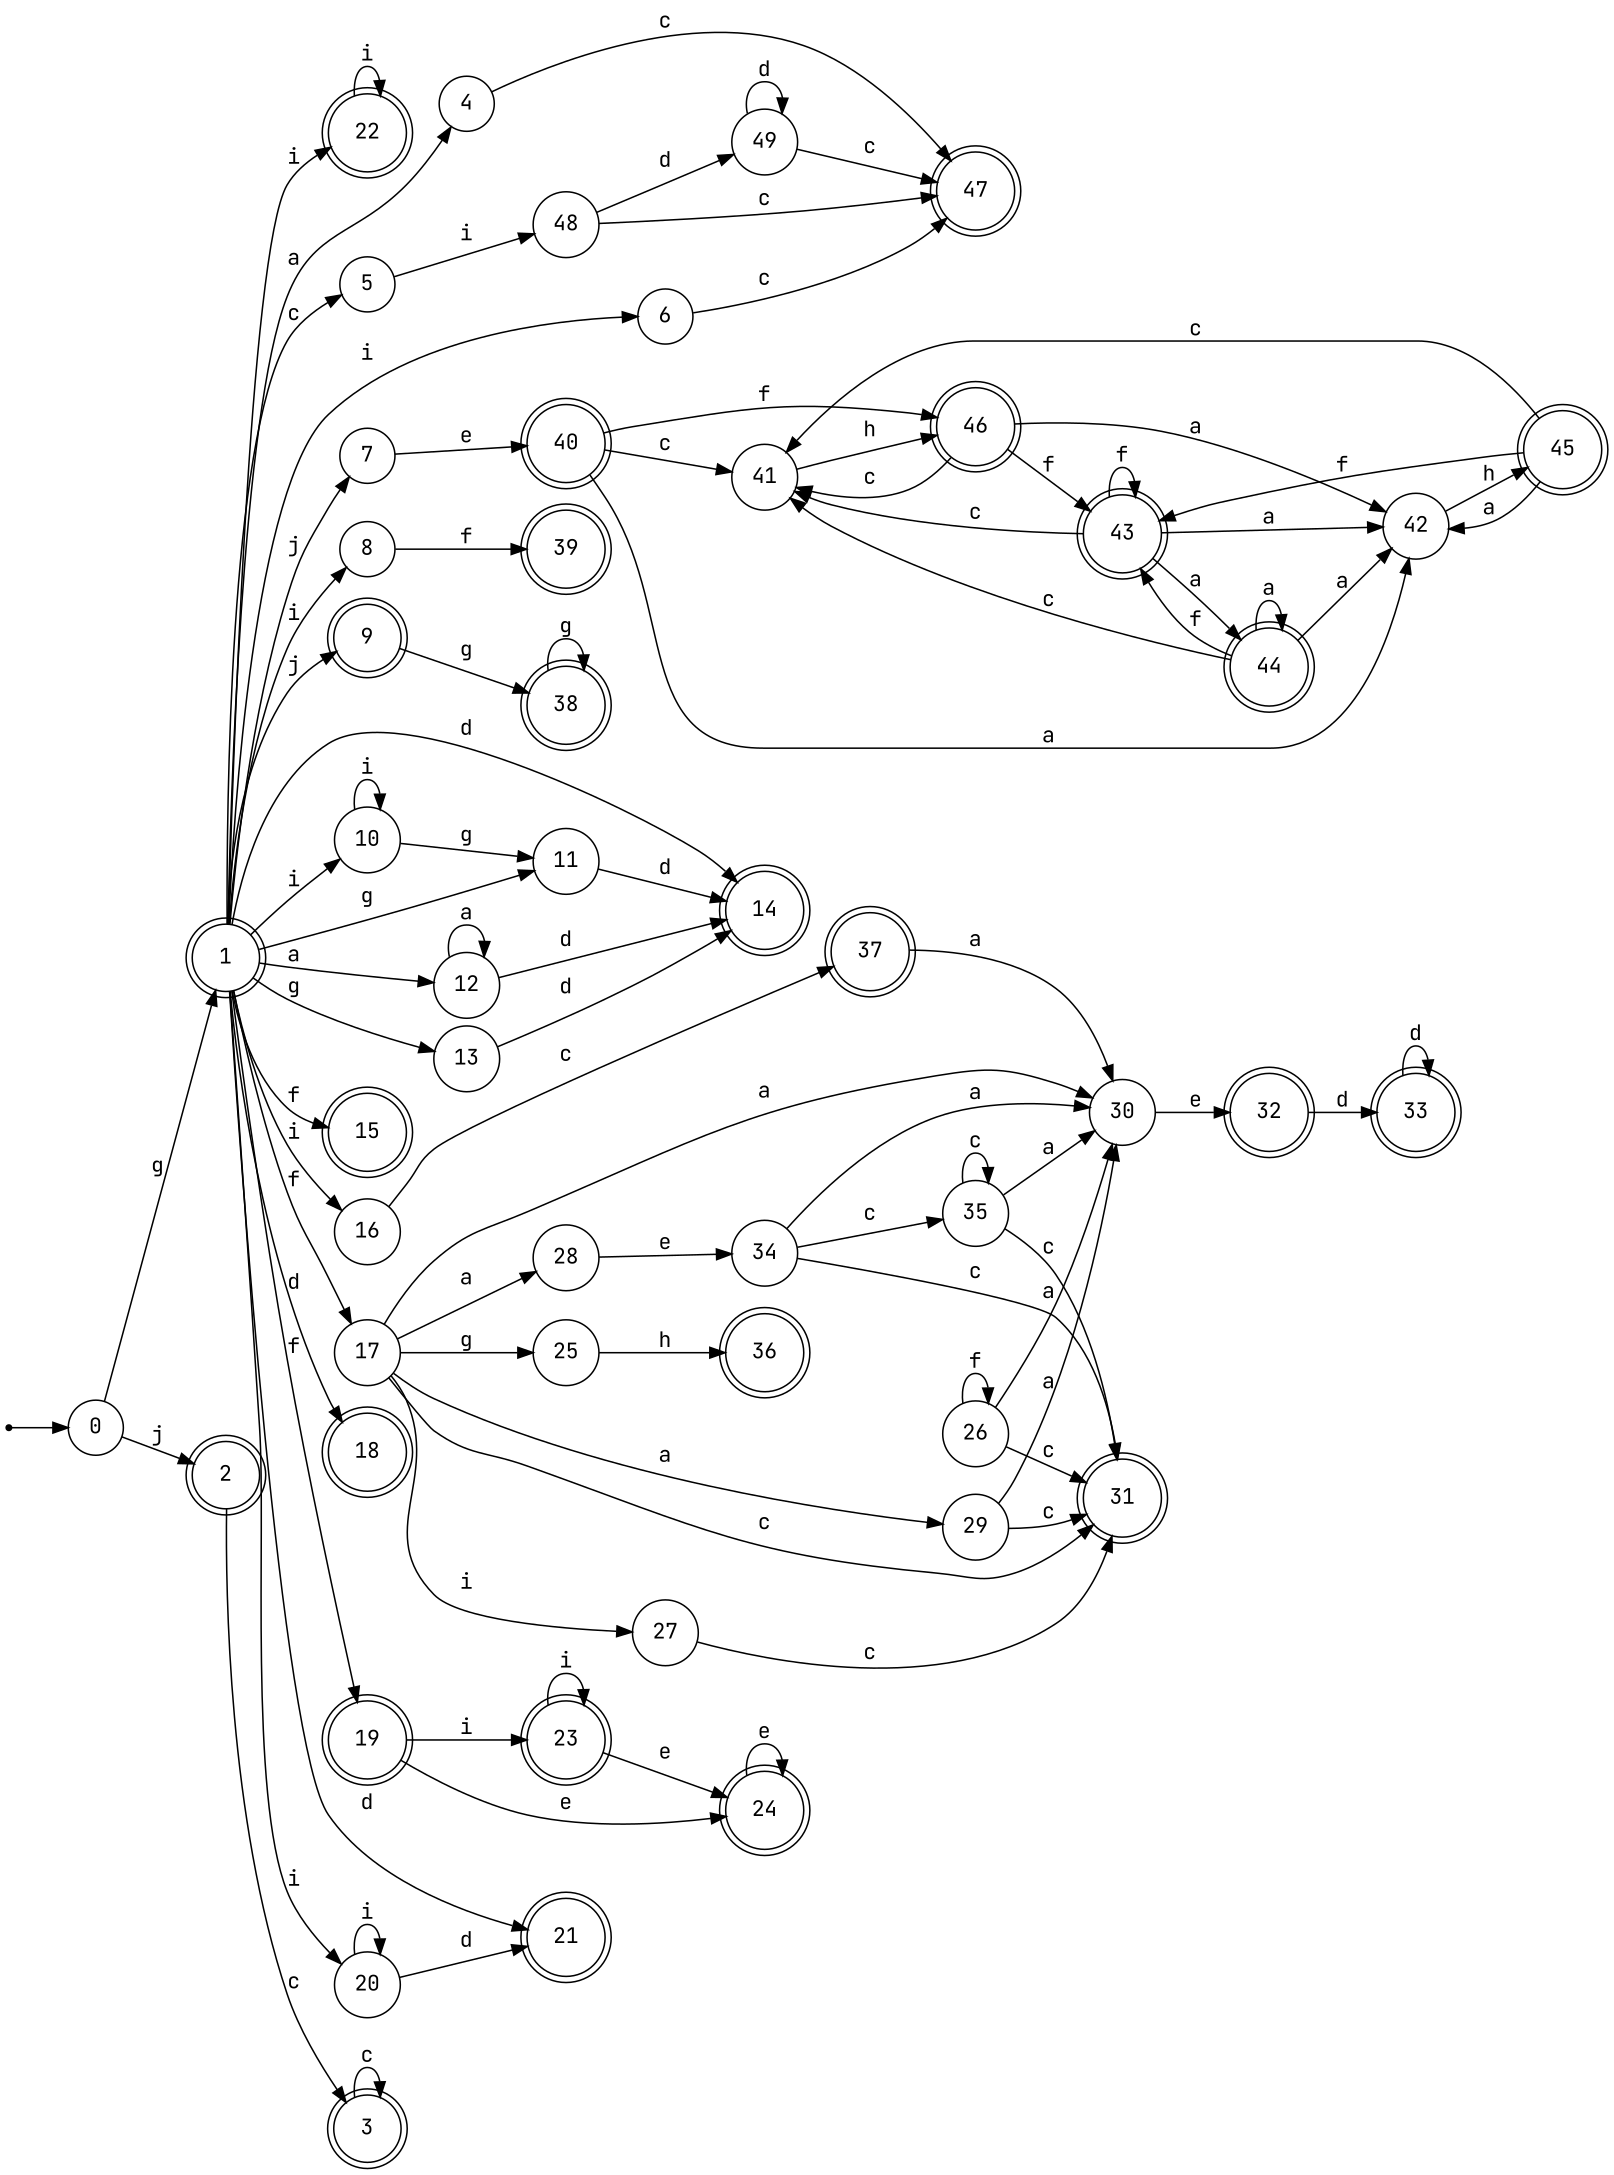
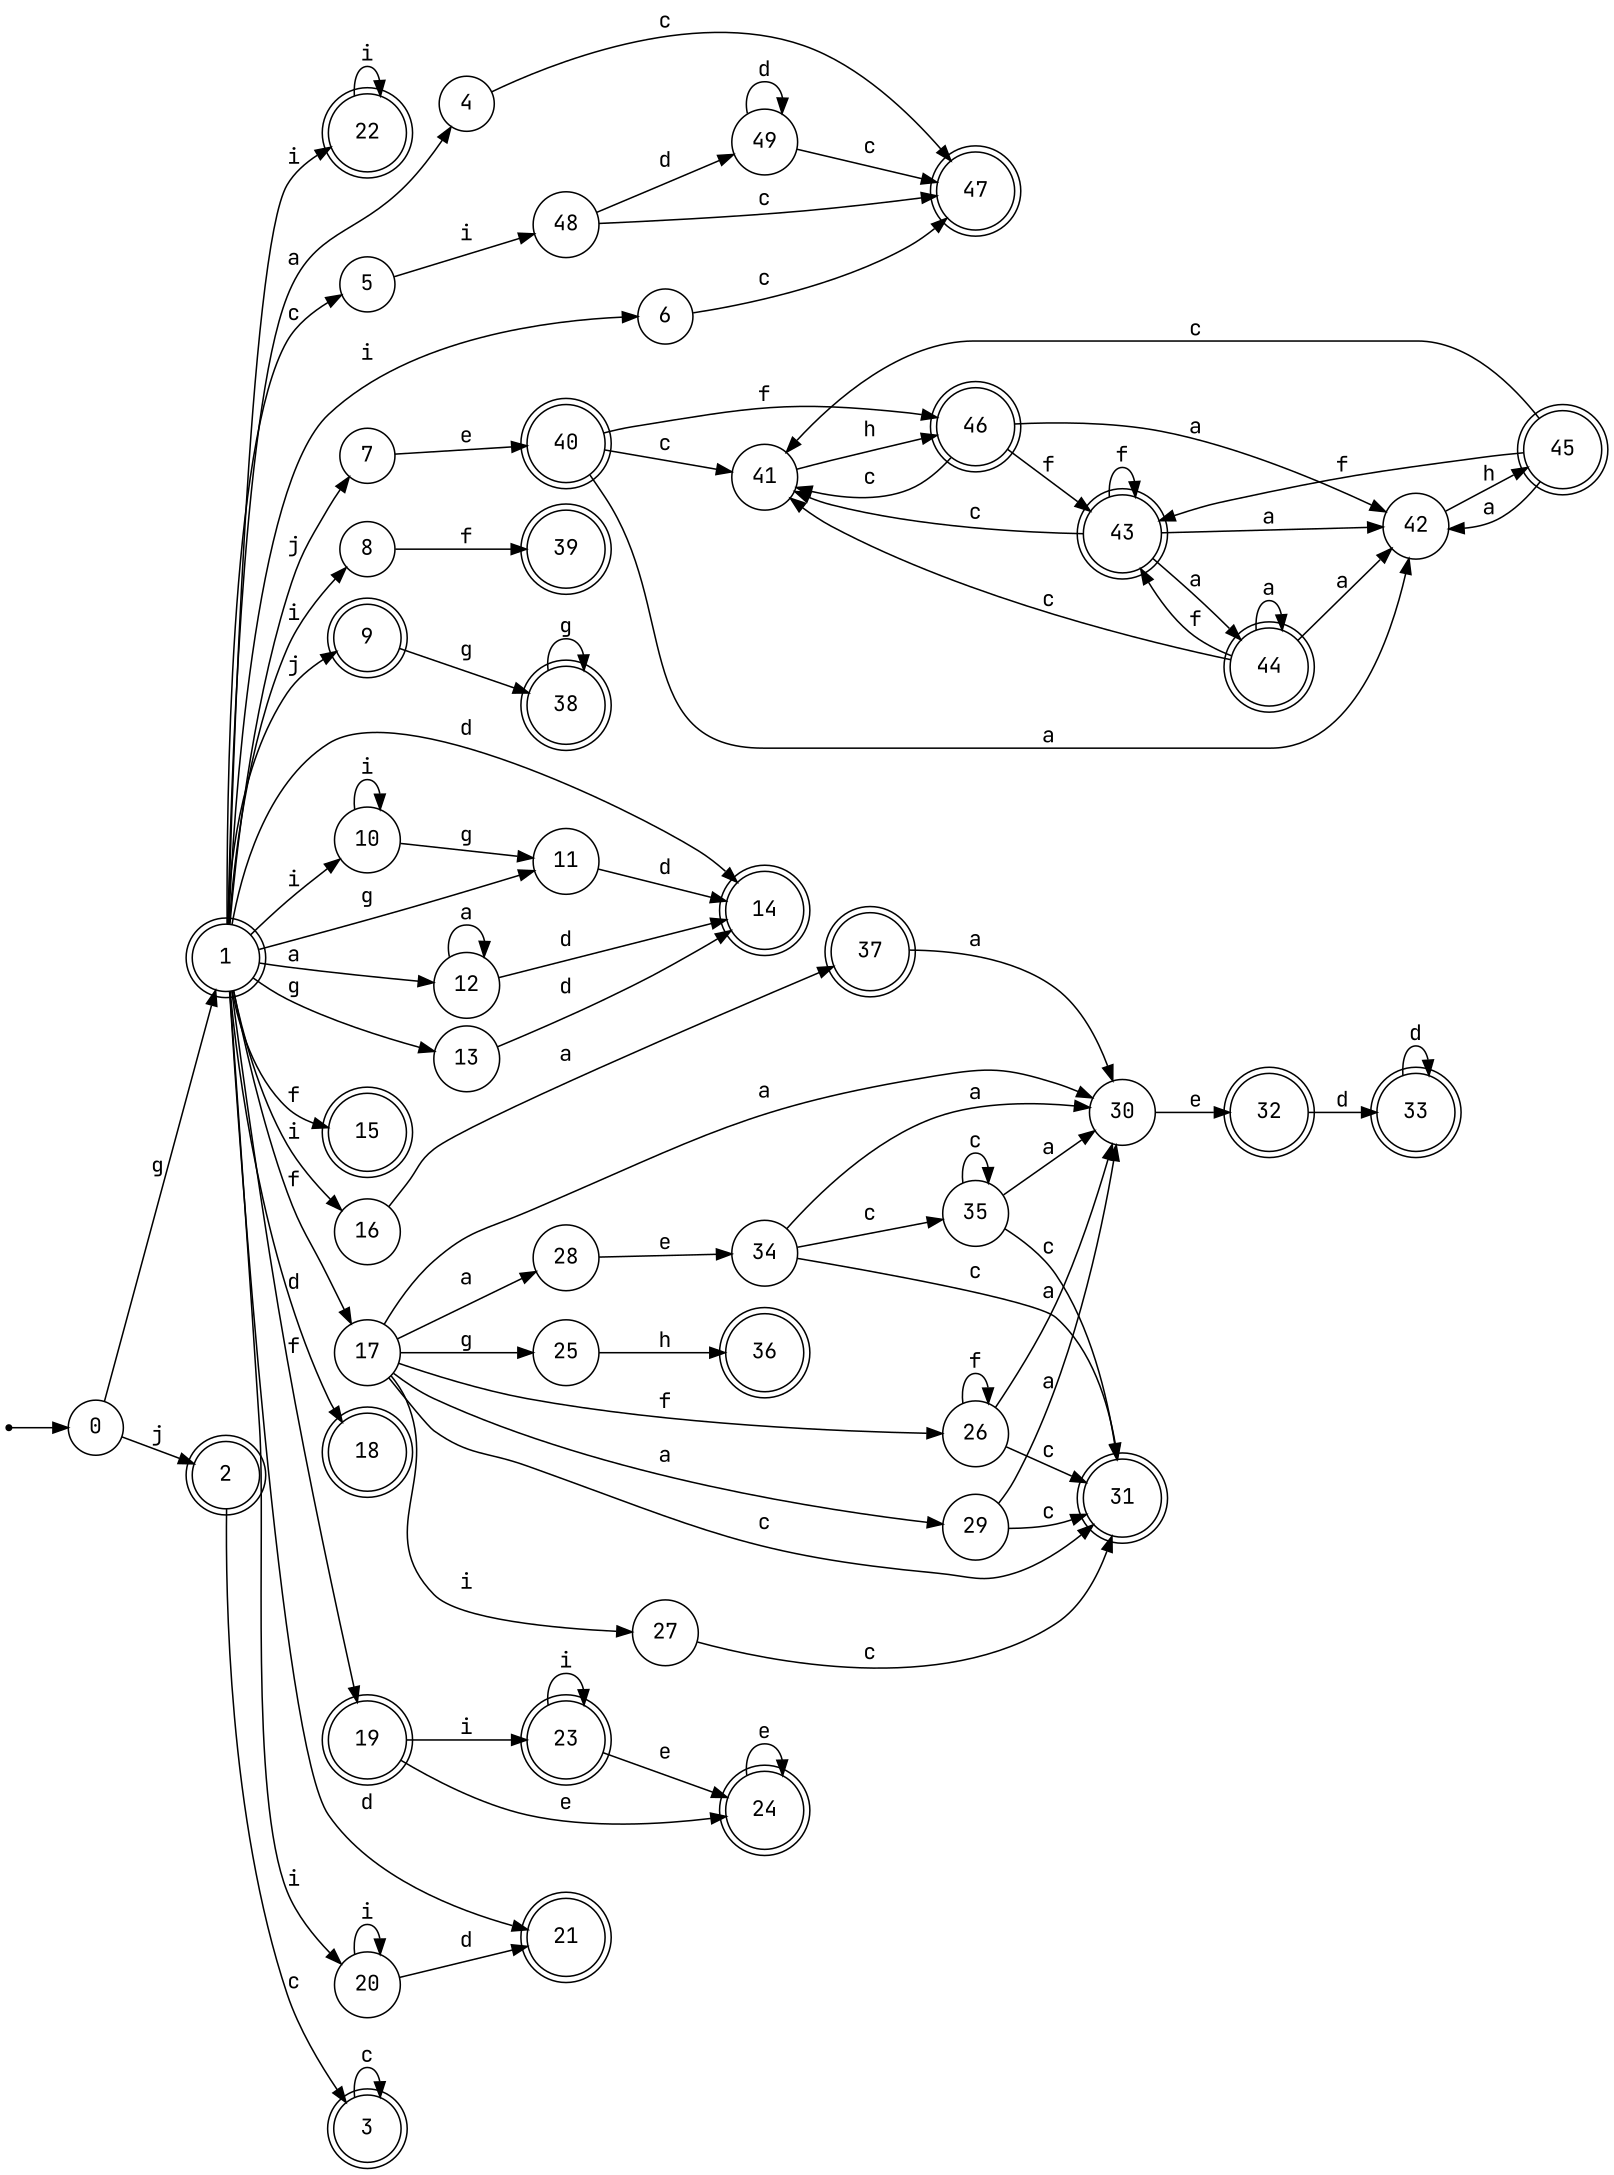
(566, 1055) -> (566, 1055)
none -> (660, 1417)
